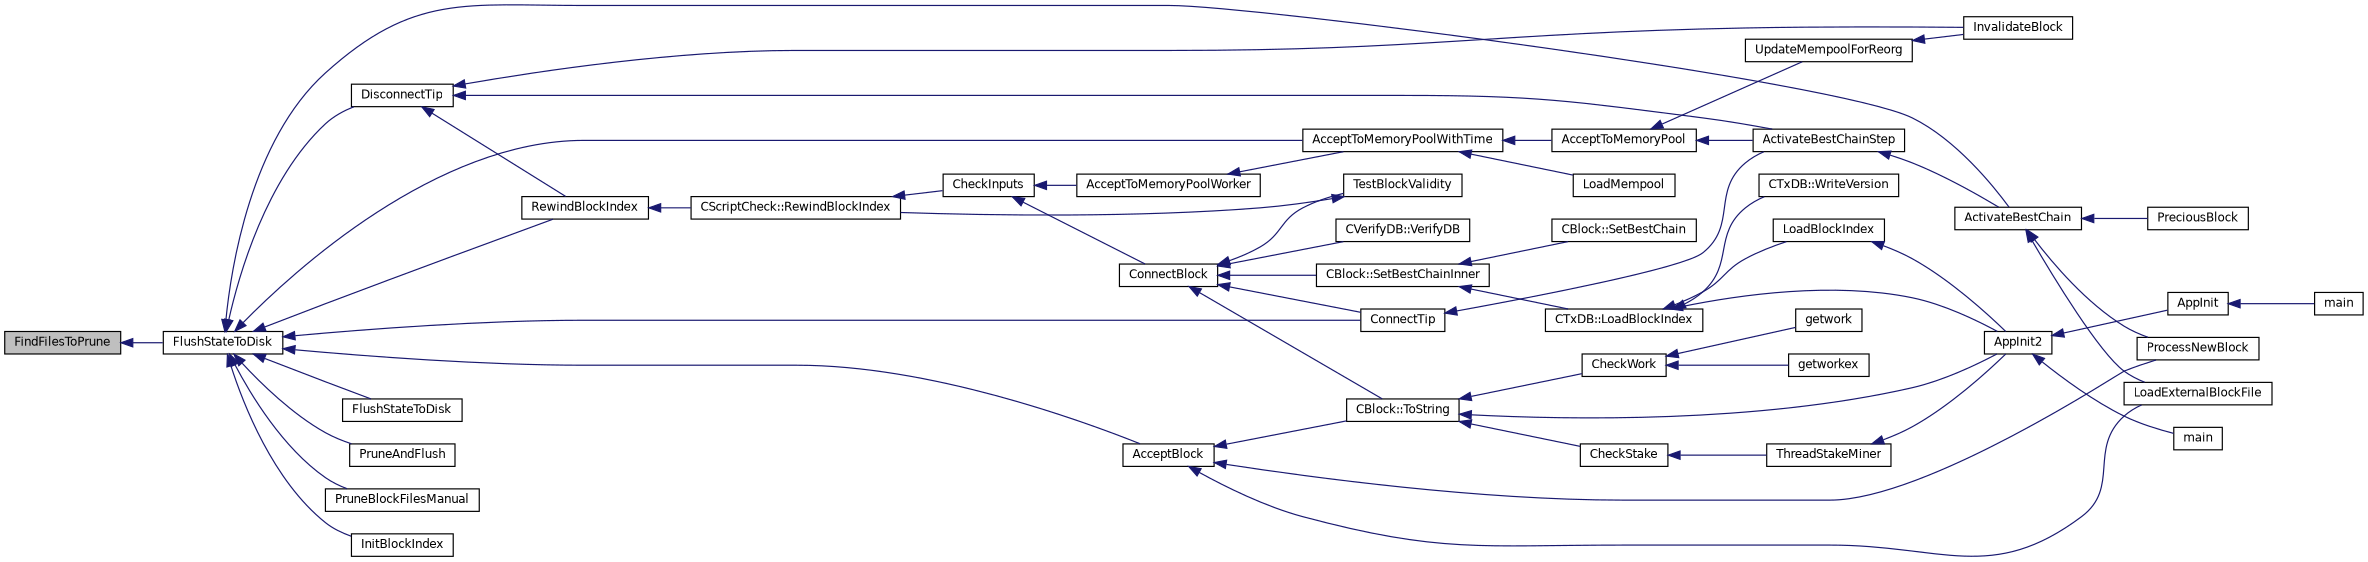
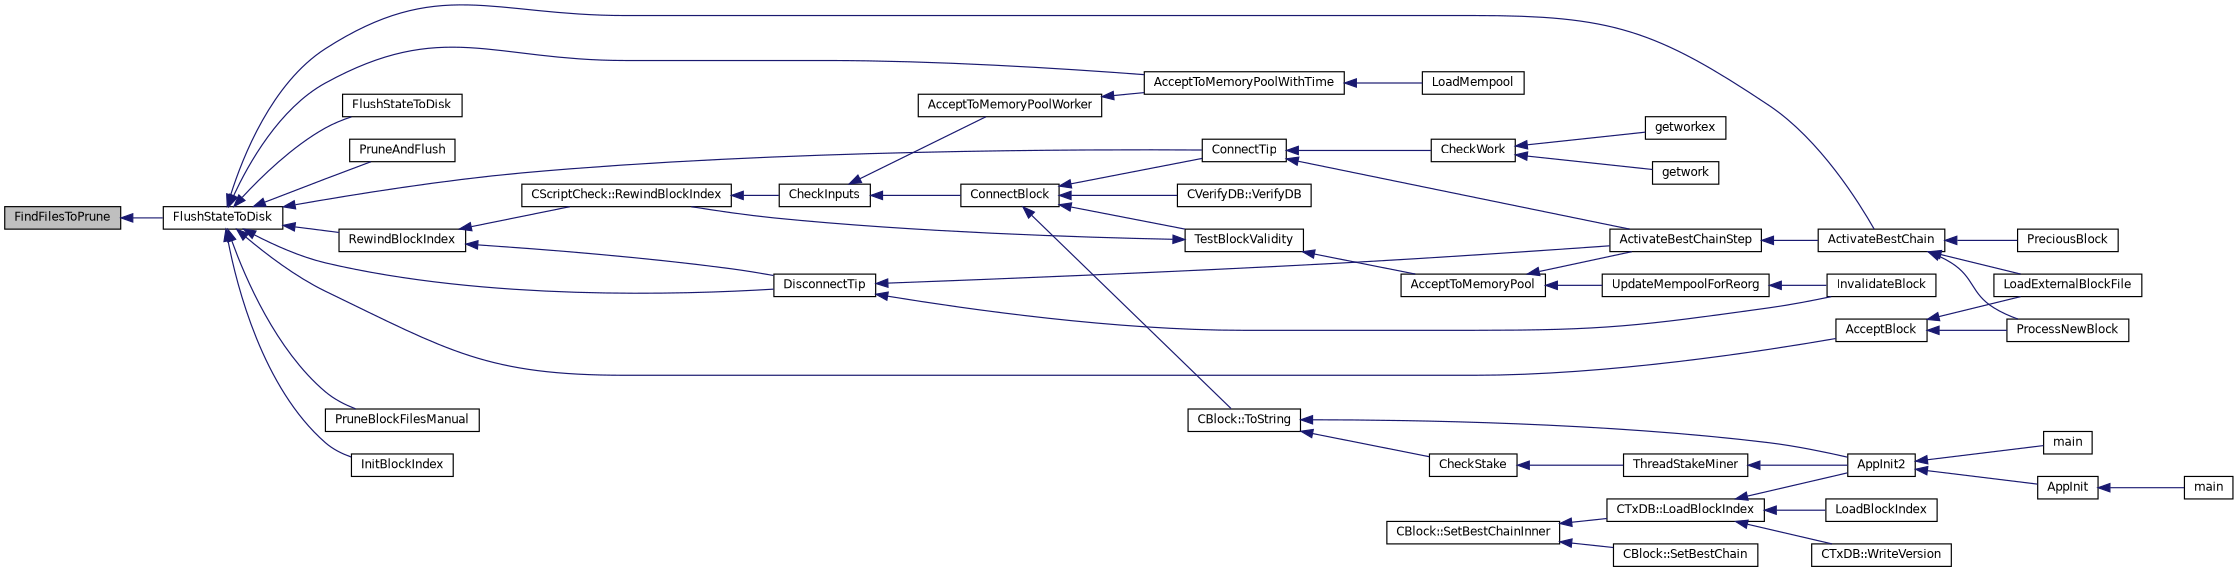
(1533, 140) -> (1385, 268)
(489, 149) -> (626, 257)
(1273, 275) -> none
(1949, 283) -> none
(1527, 385) -> (1365, 150)
(1286, 433) -> none
